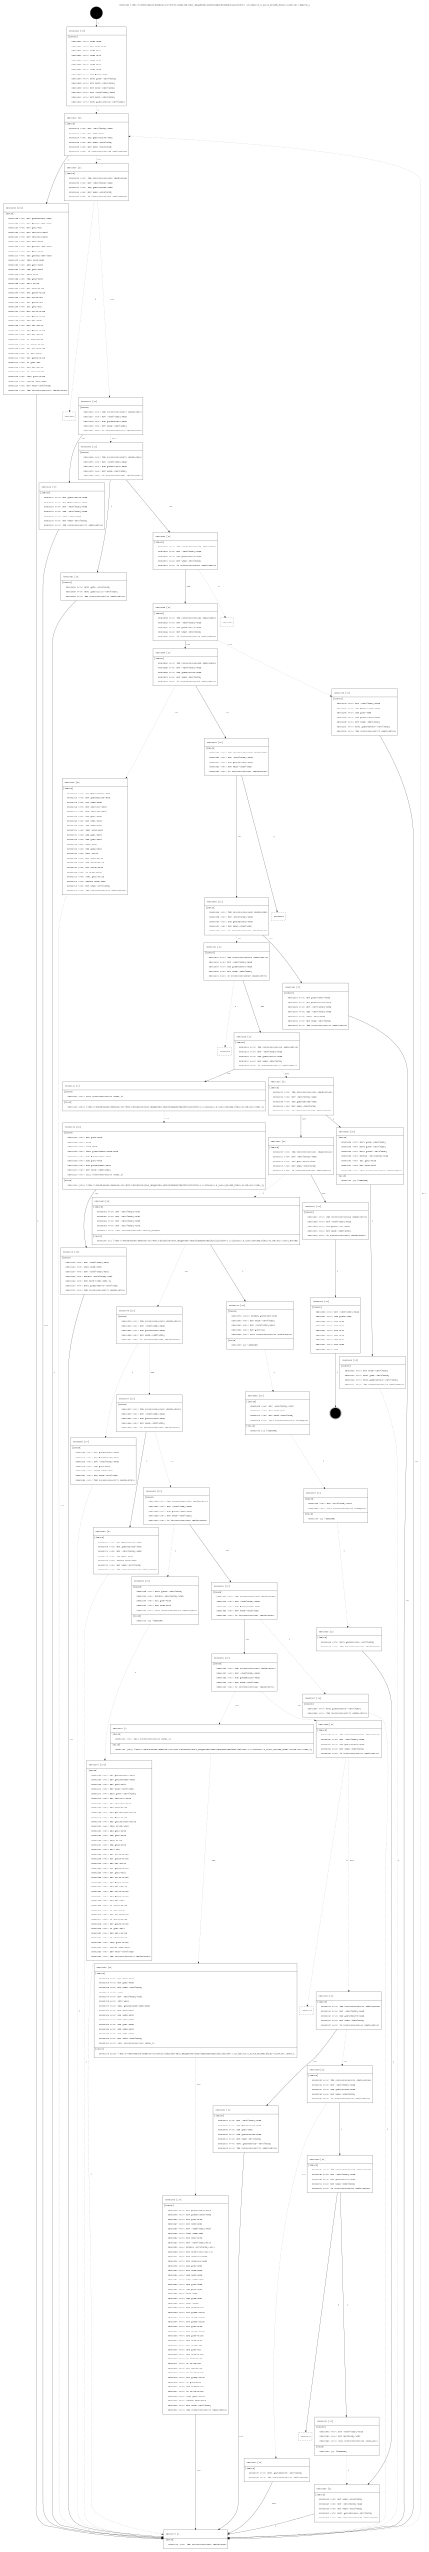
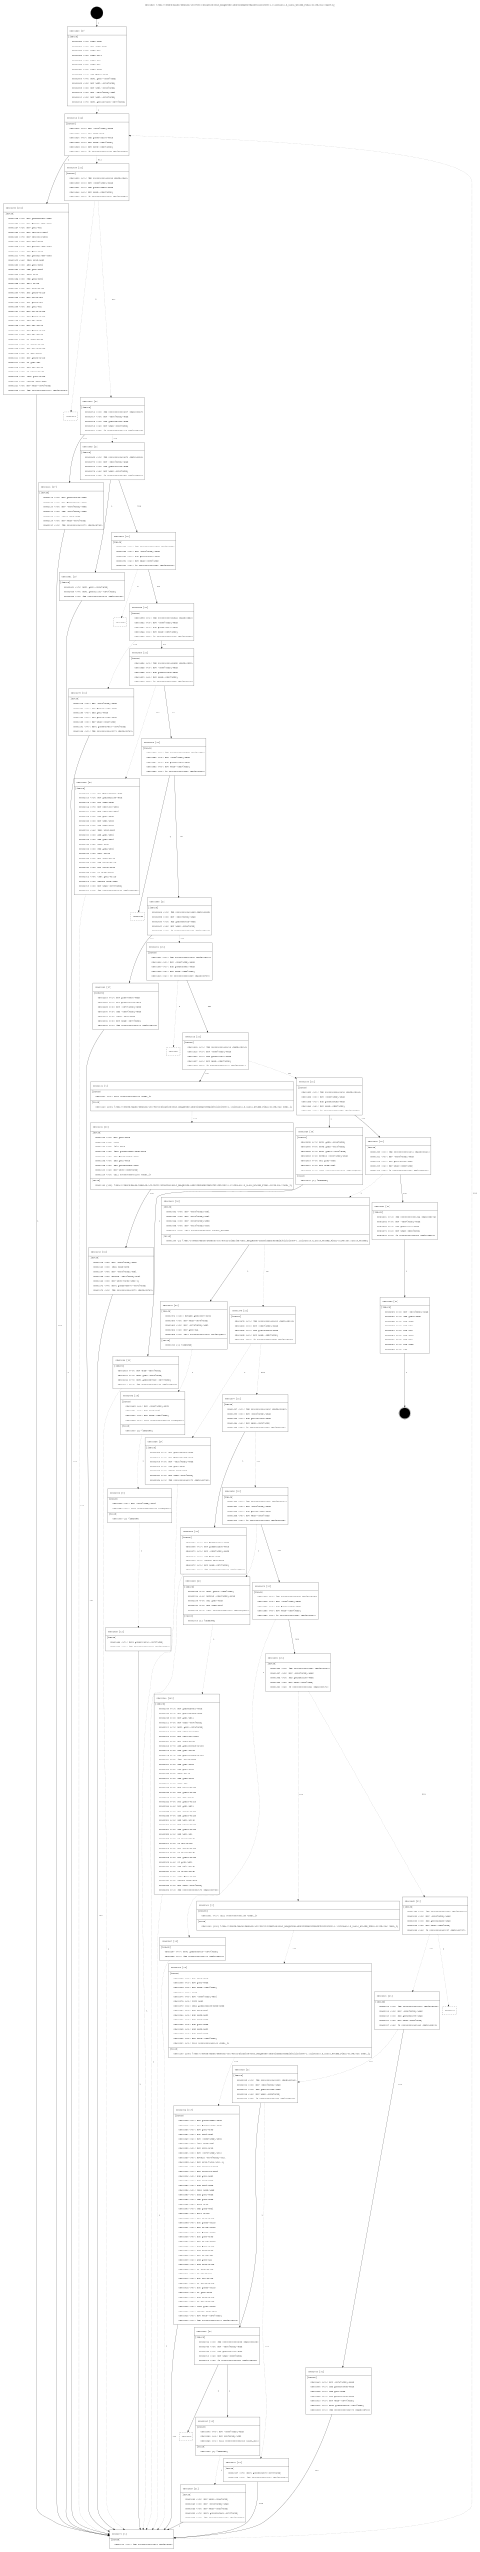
(391, 2066) -> (138, 2090)
